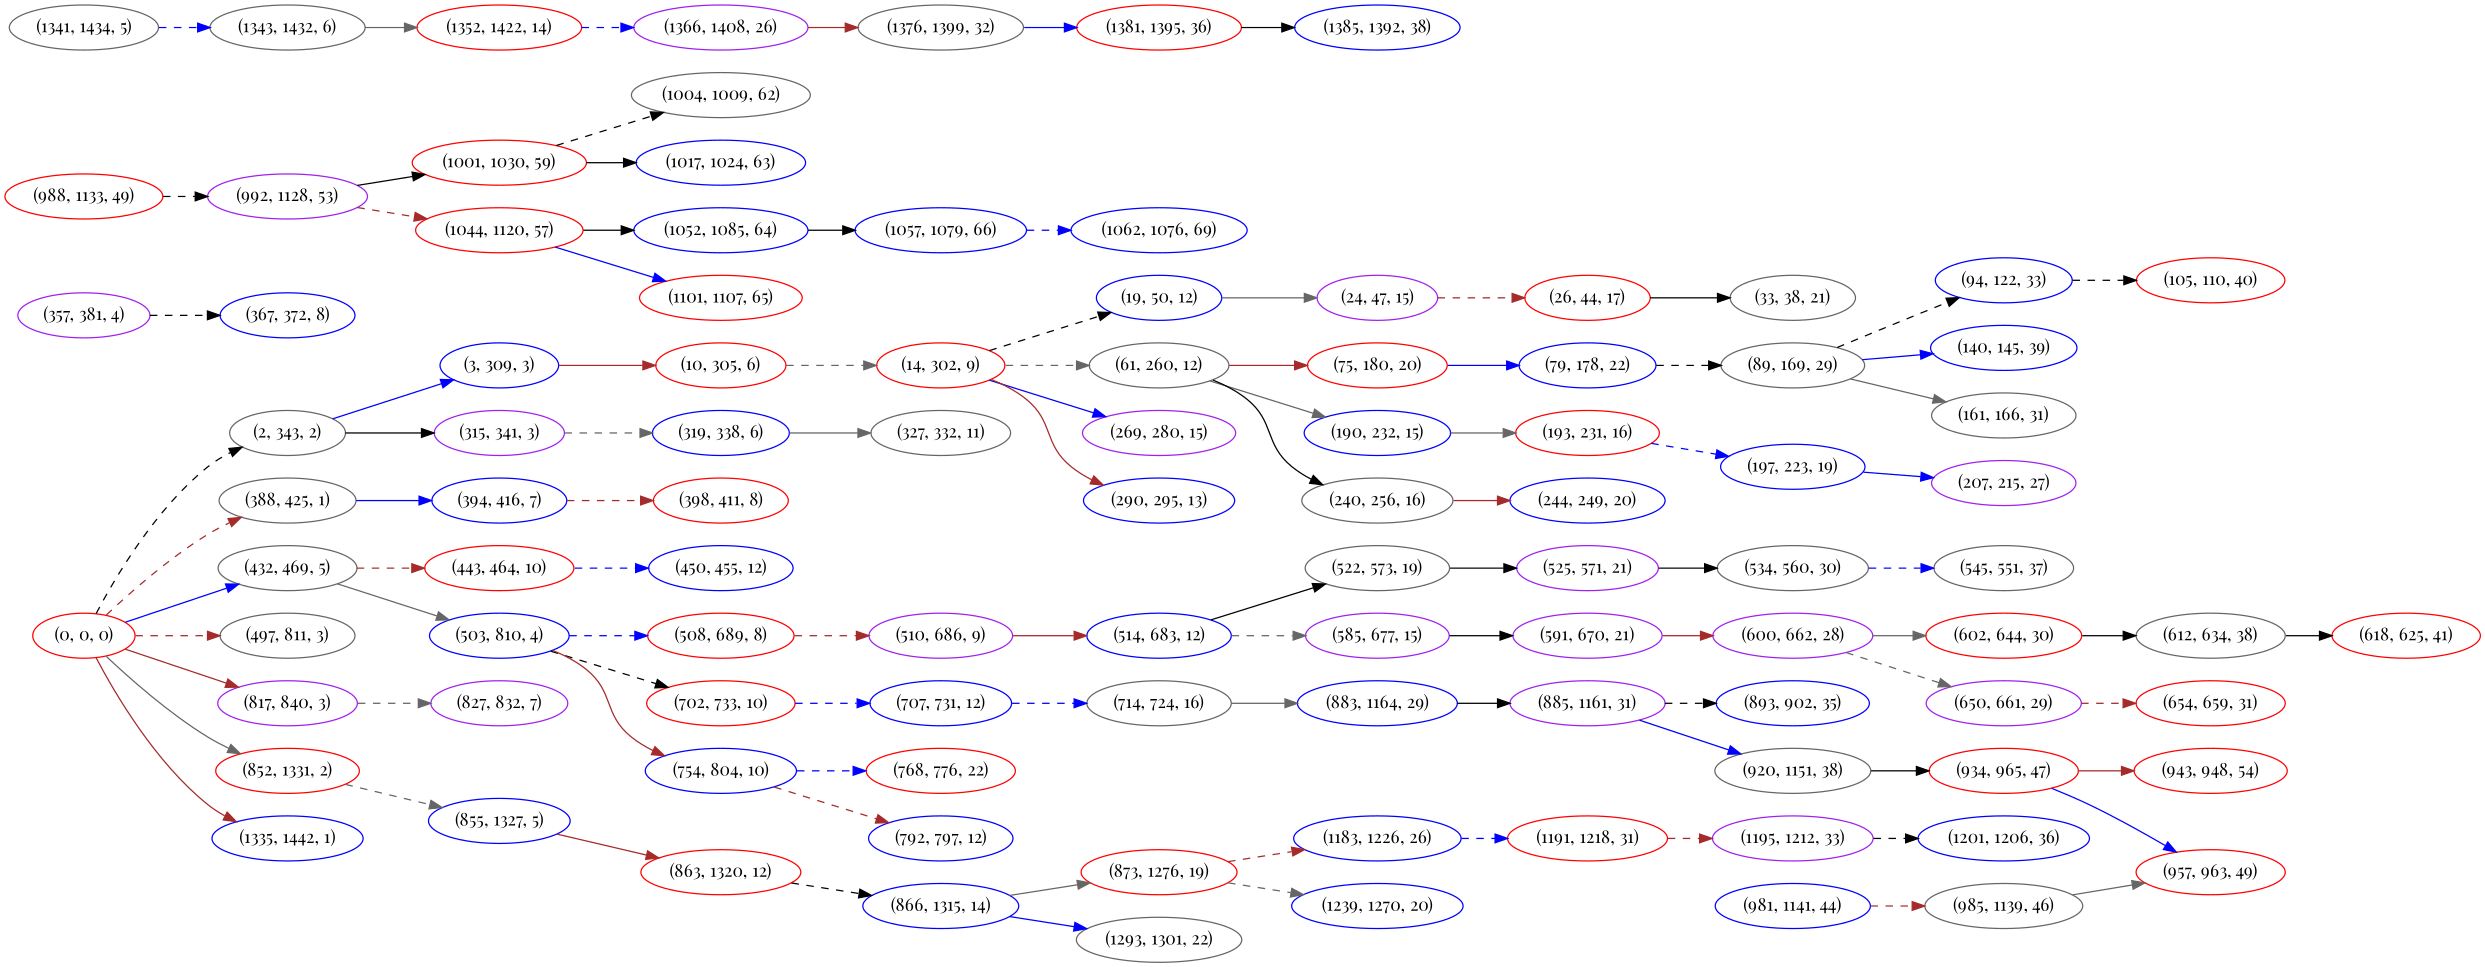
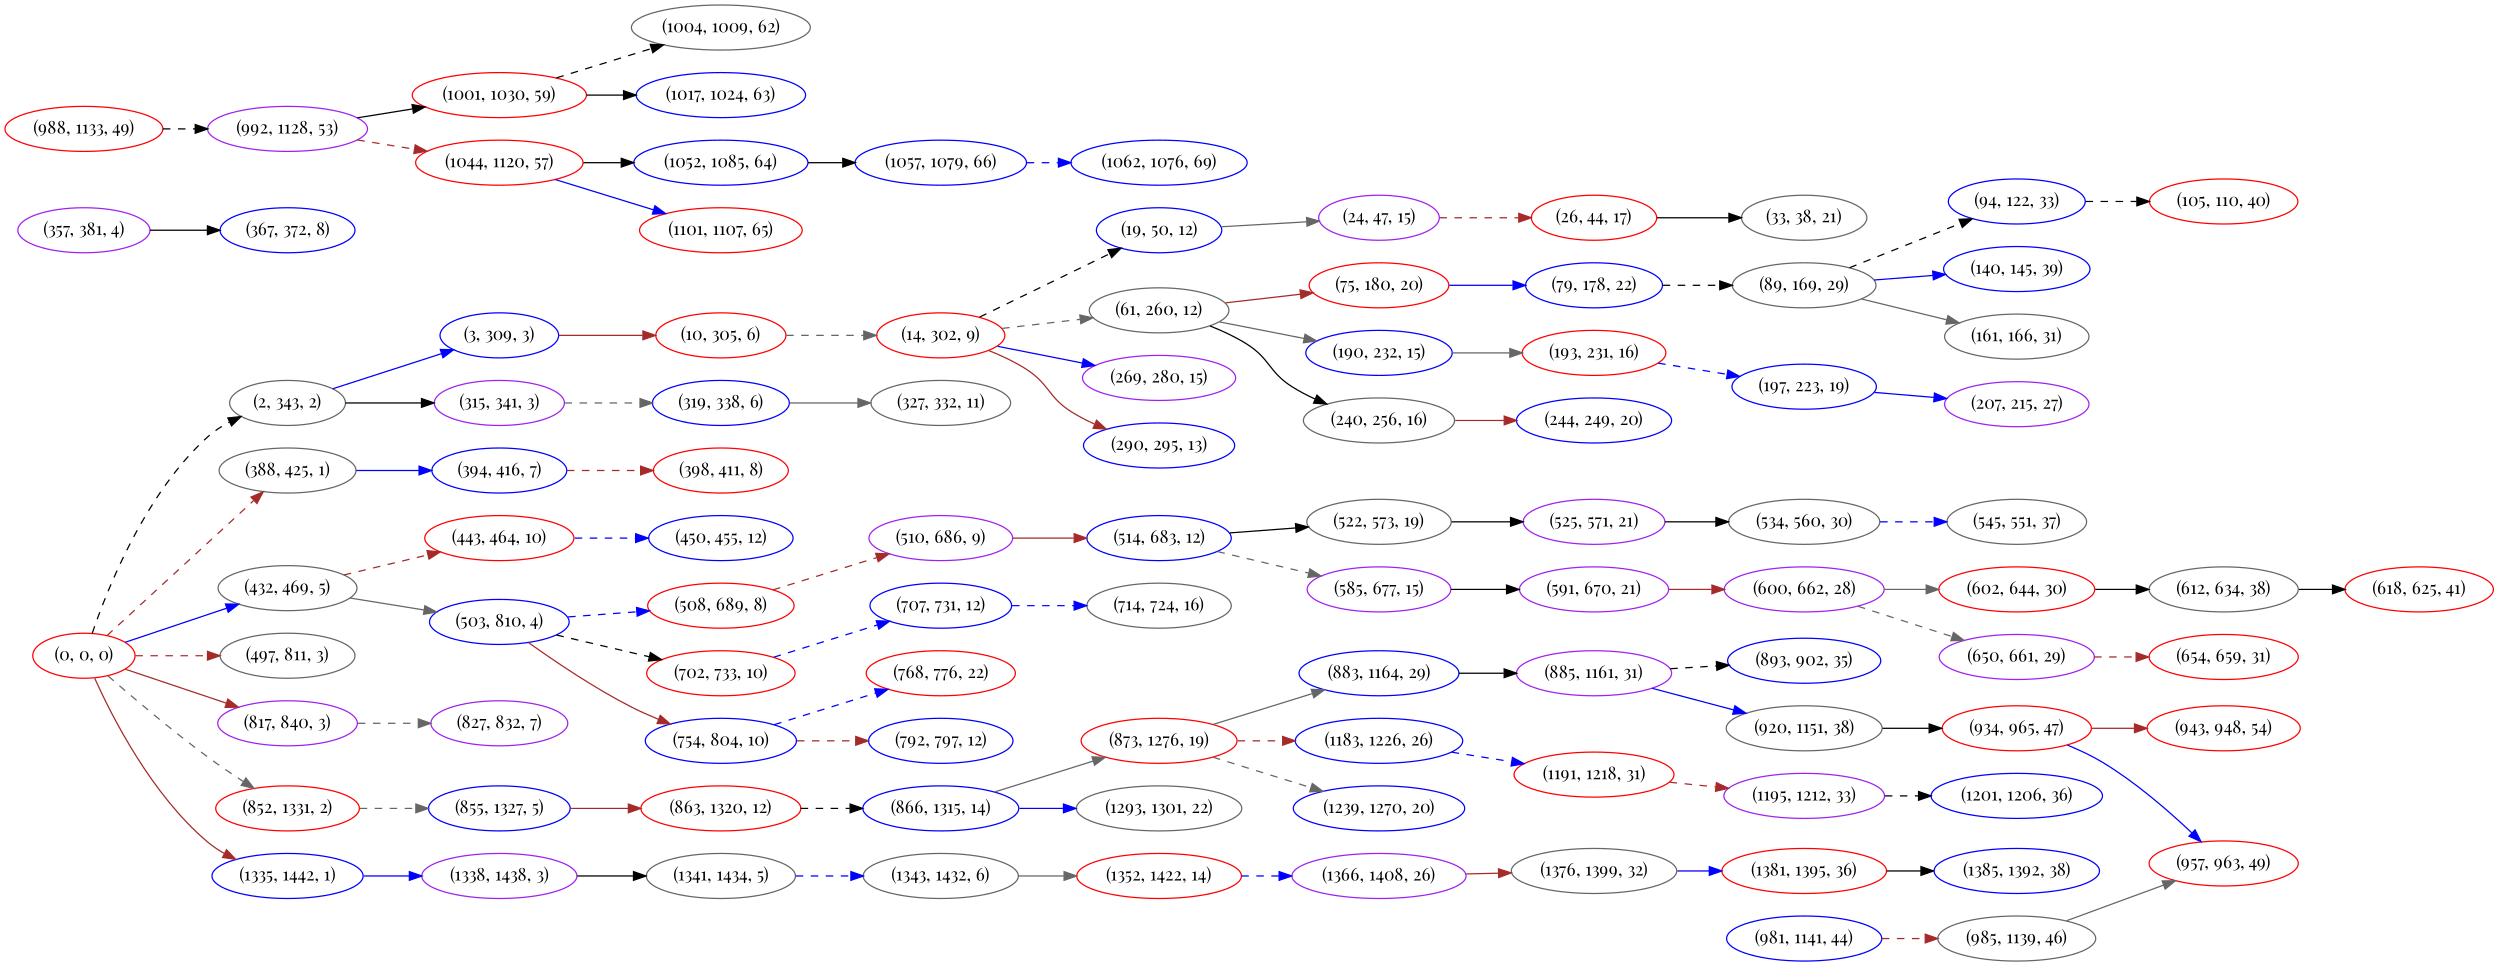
(178, 315) -> (178, 230)
(1258, 703) -> (1263, 709)
(165, 707) -> (174, 731)
none -> (499, 876)
